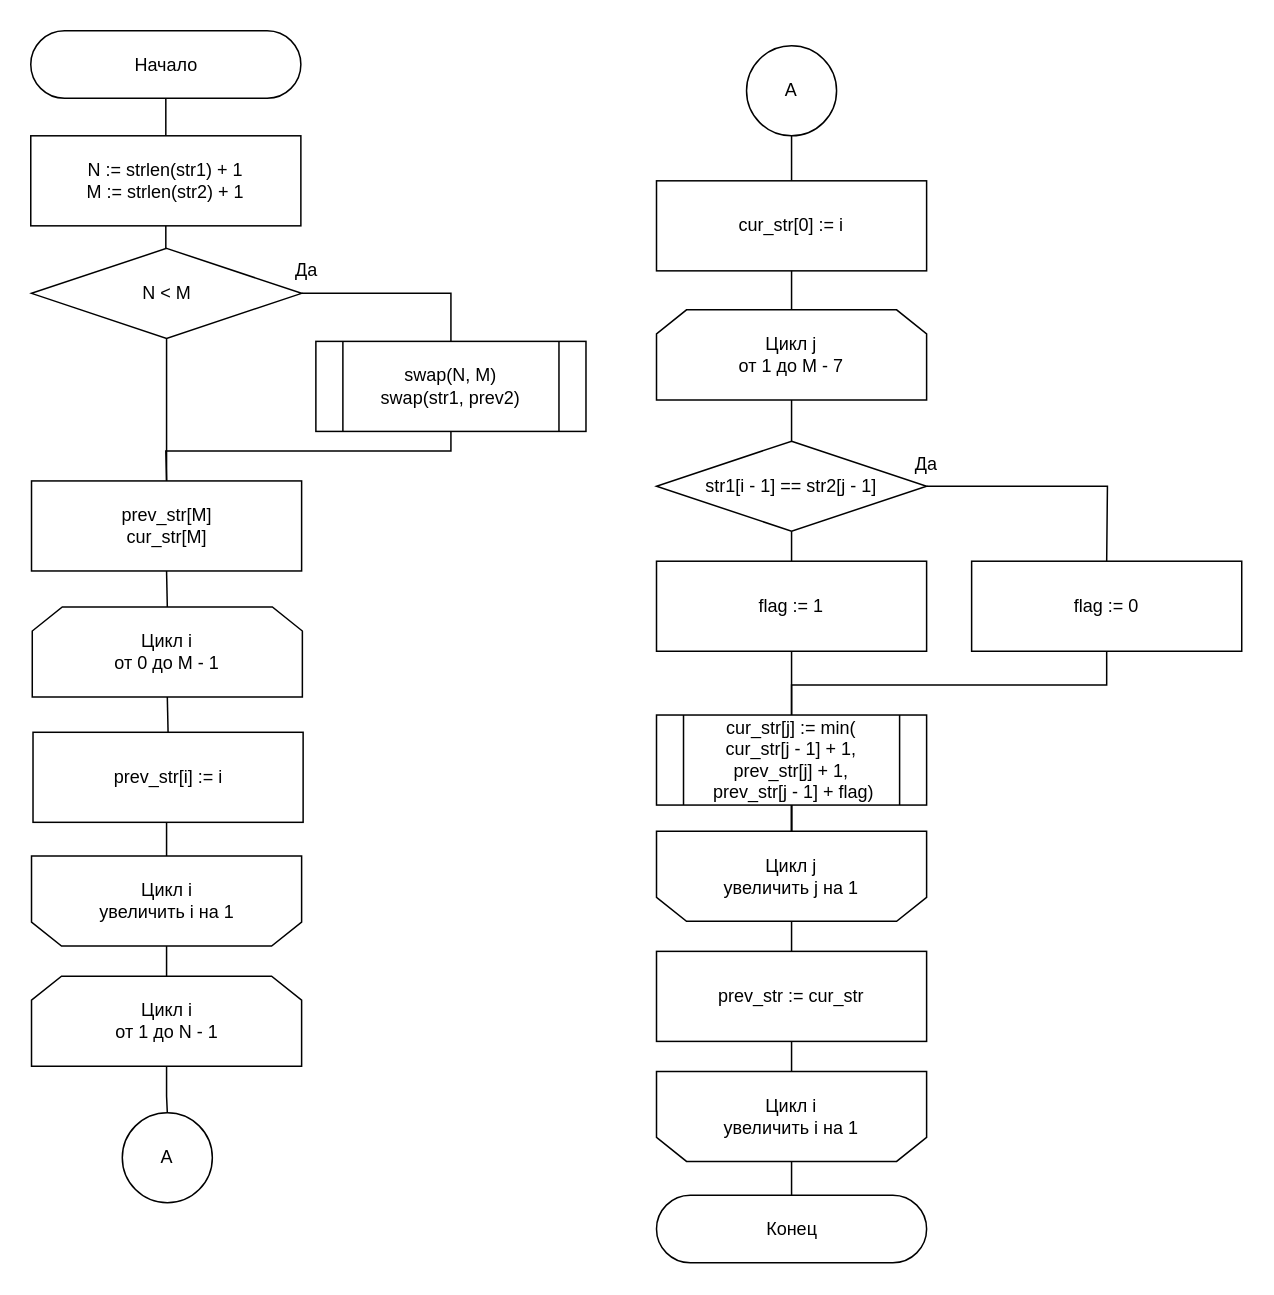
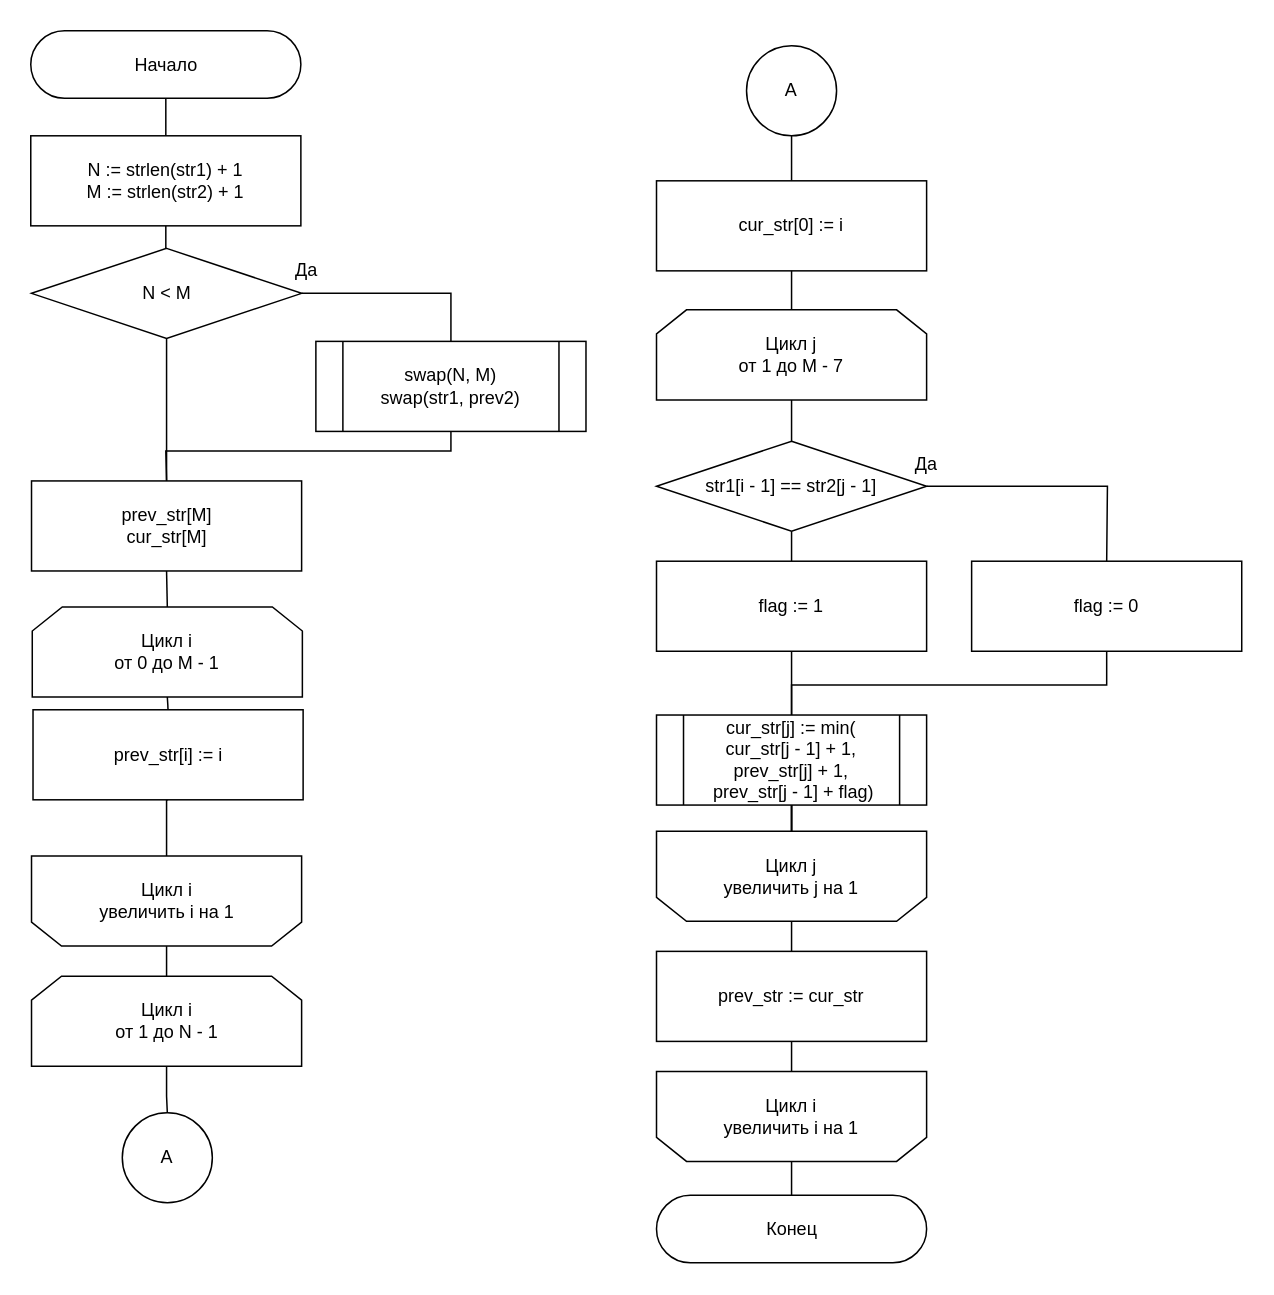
(168, 777) -> (168, 755)
